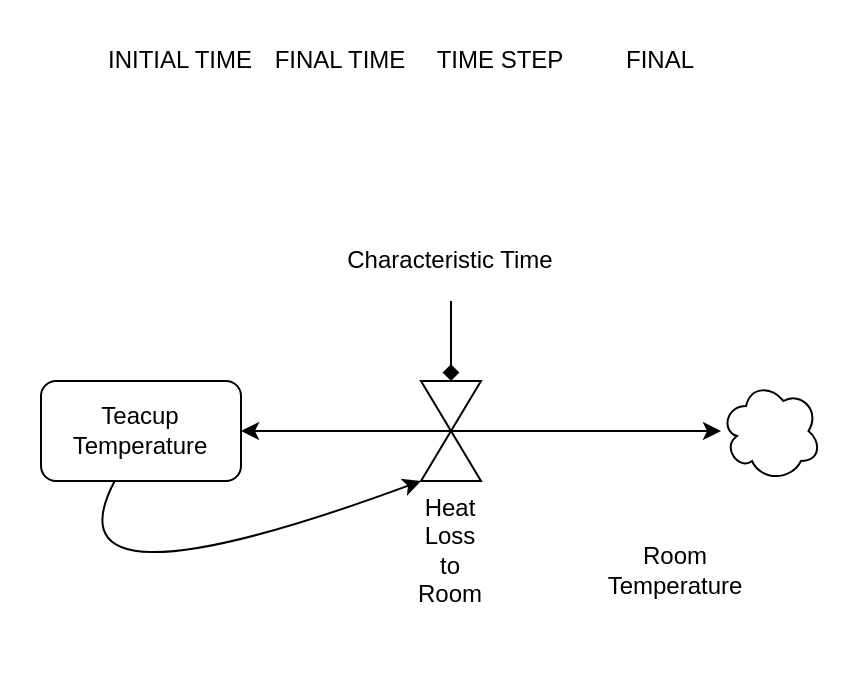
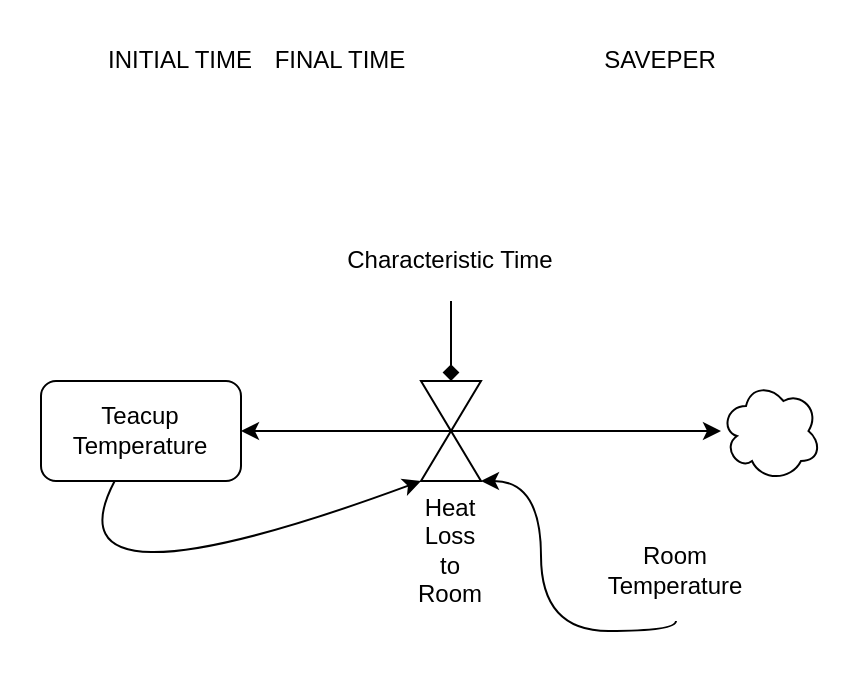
(501, 61) -> none
(661, 61) -> (661, 61)
none -> (548, 596)
